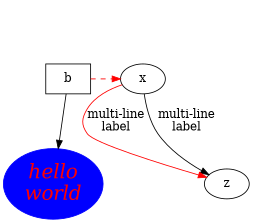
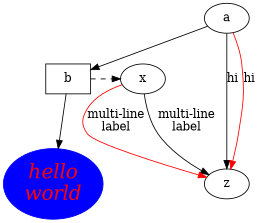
none -> (227, 18)
(101, 79) -> (101, 79)
